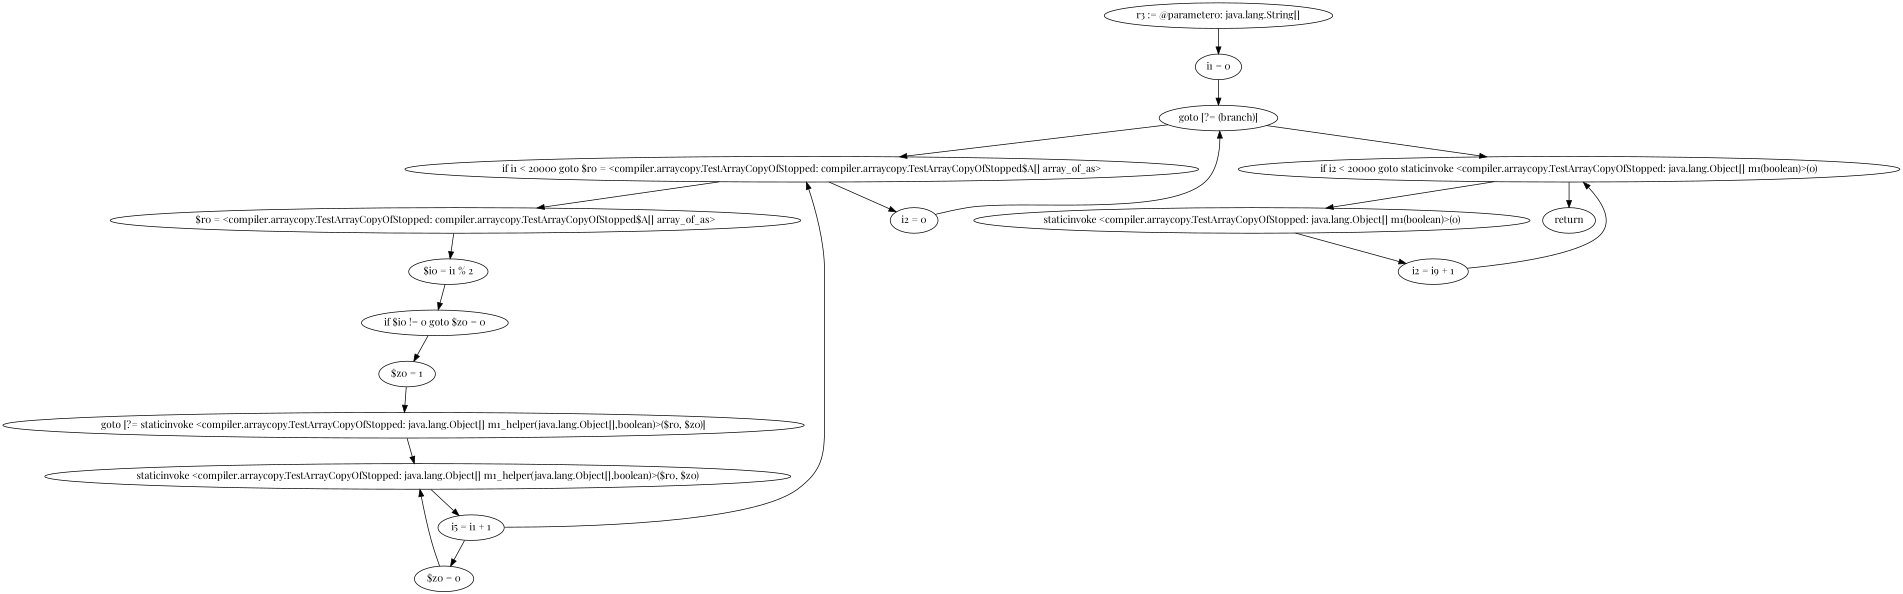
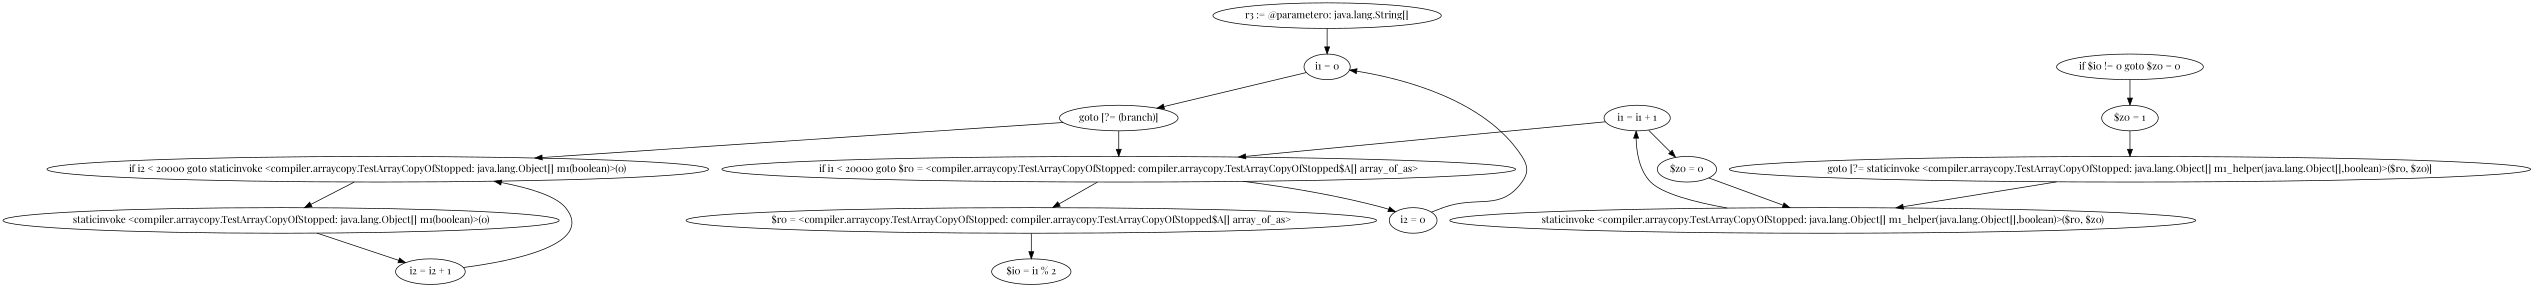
(1096, 205) -> (1507, 137)
(1569, 220) -> none
(1433, 272) -> (430, 272)
(443, 294) -> none
(471, 528) -> (1637, 118)
